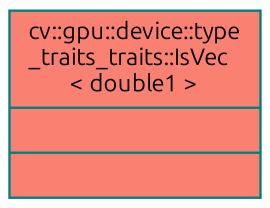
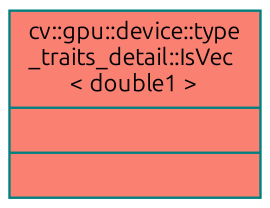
(129, 58) -> (131, 58)
